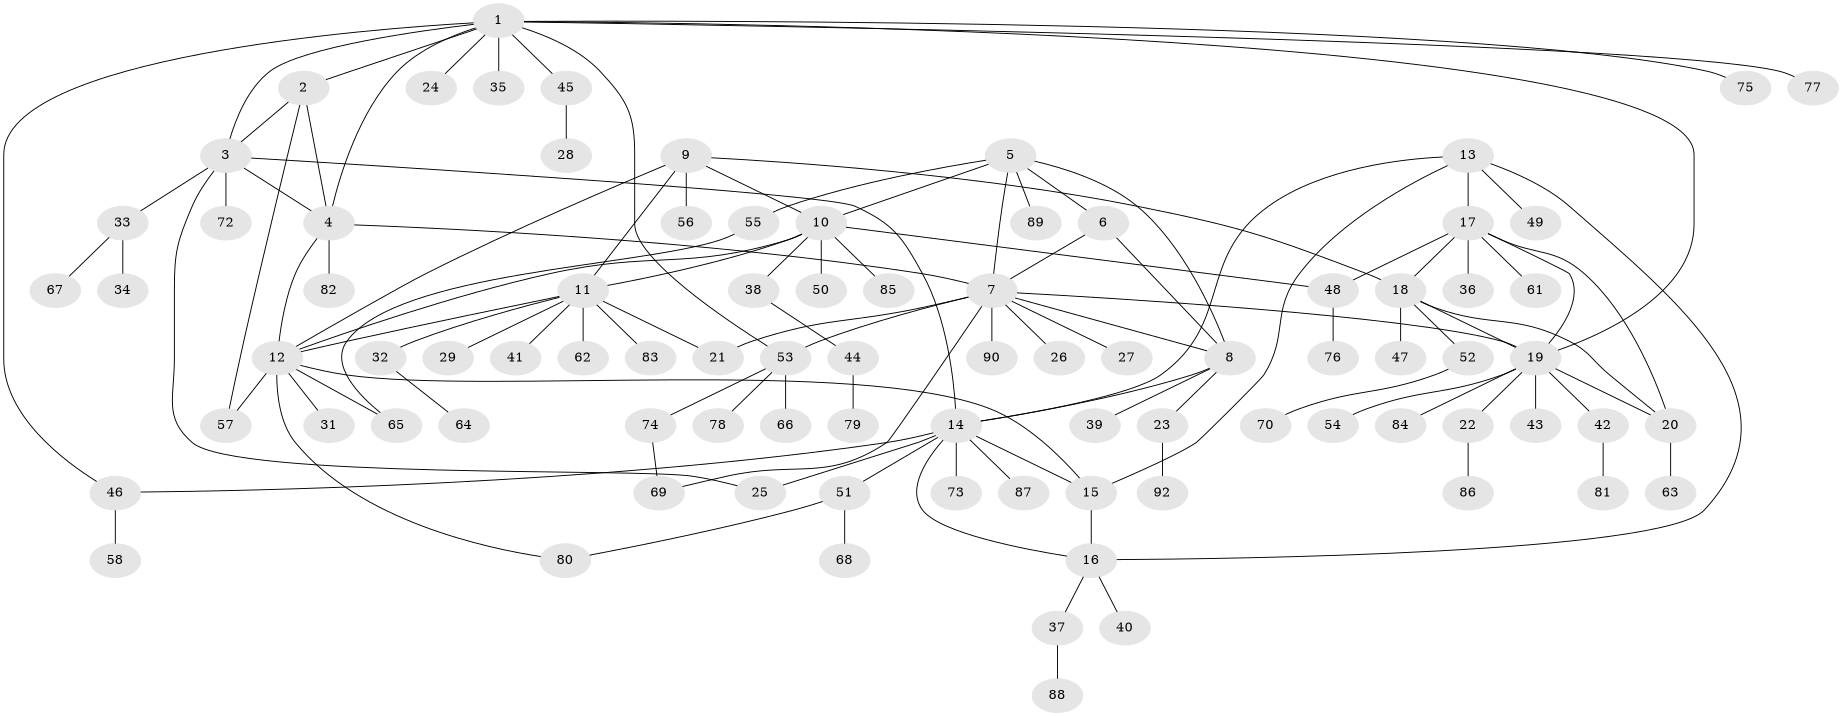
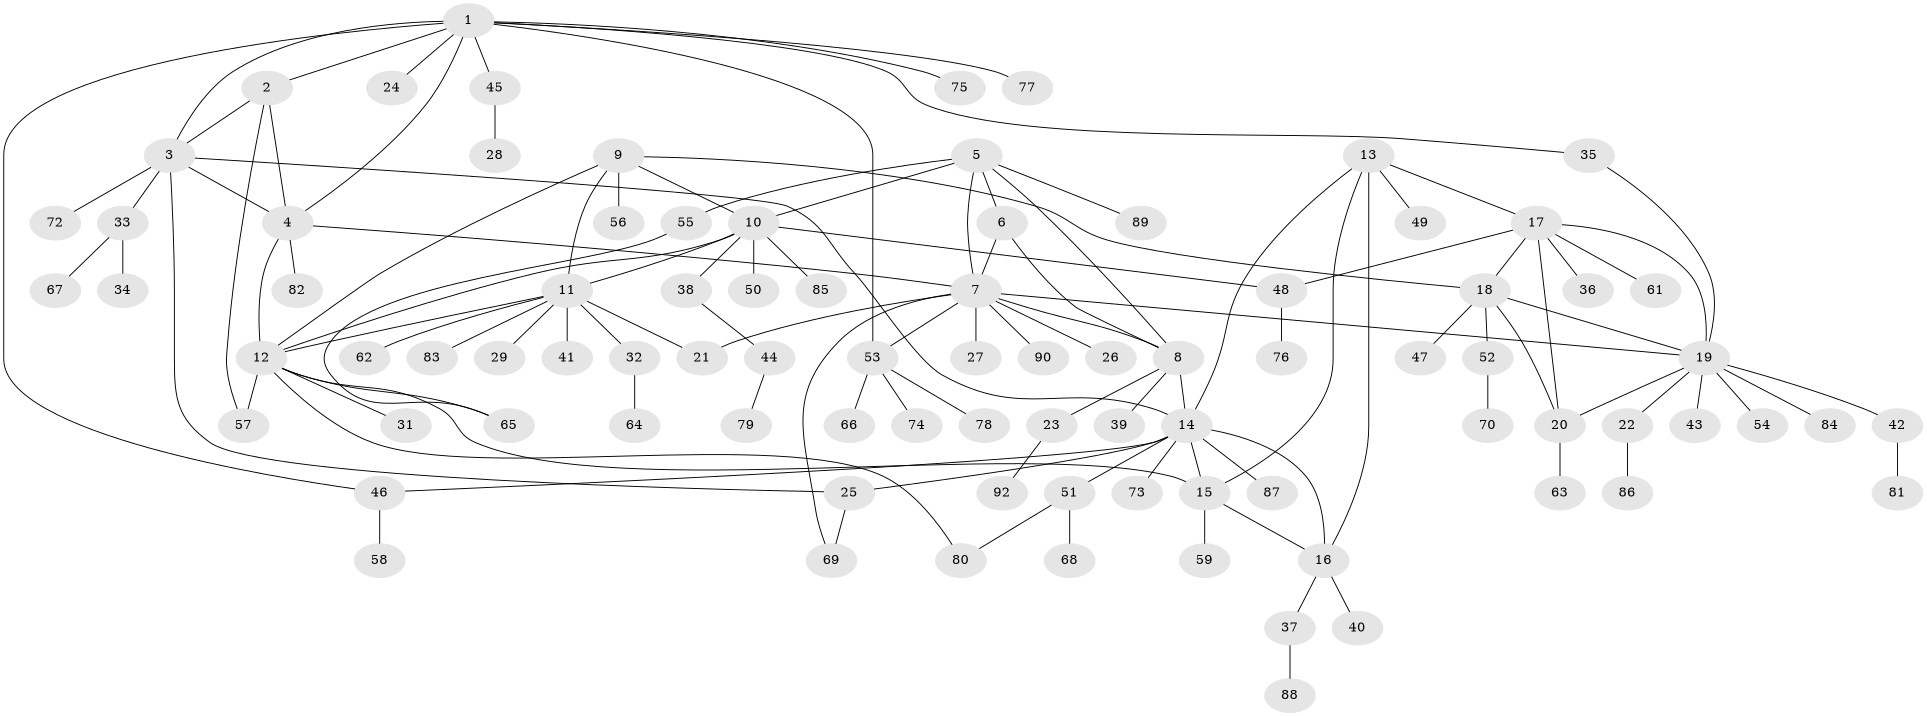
(1253, 49) -> (1689, 239)
(655, 459) -> (840, 527)
none -> (1205, 561)
